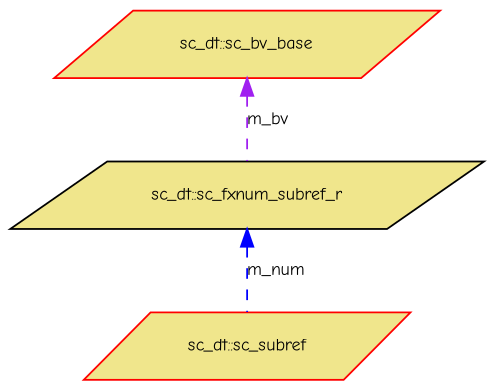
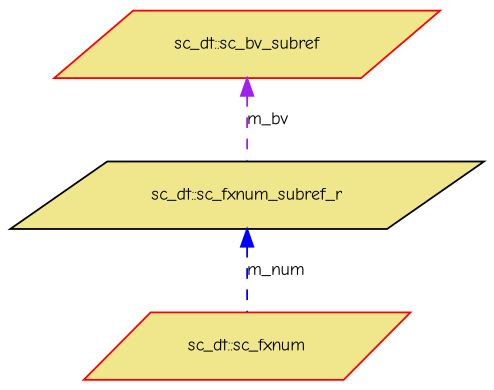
(247, 44) -> (247, 44)
(247, 346) -> (247, 346)
